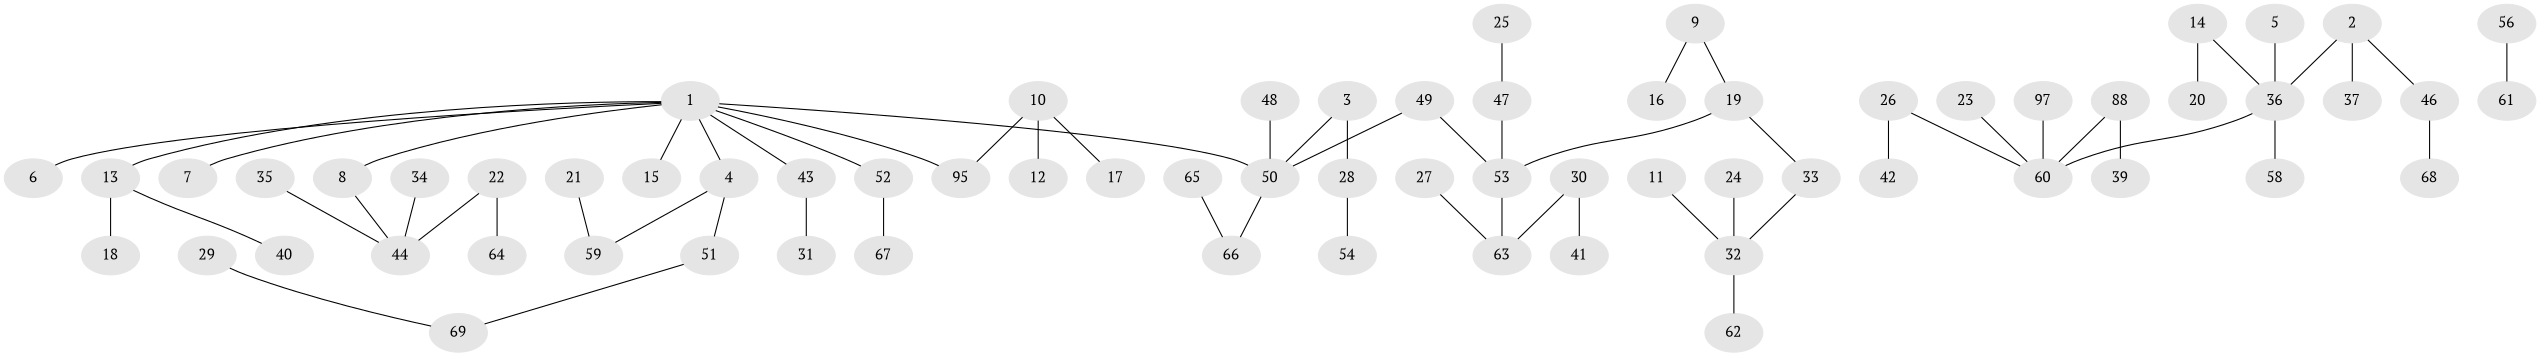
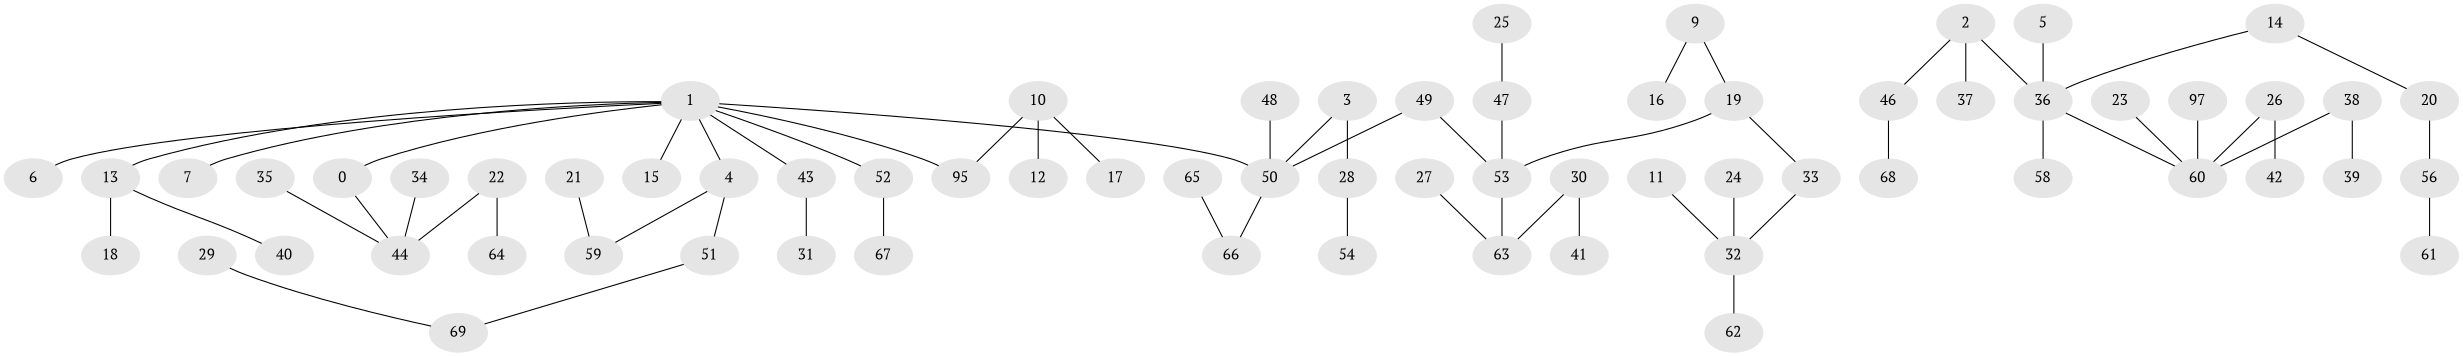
(2120, 101) -> (2352, 101)
none -> (2430, 140)
(342, 178) -> (342, 178)
